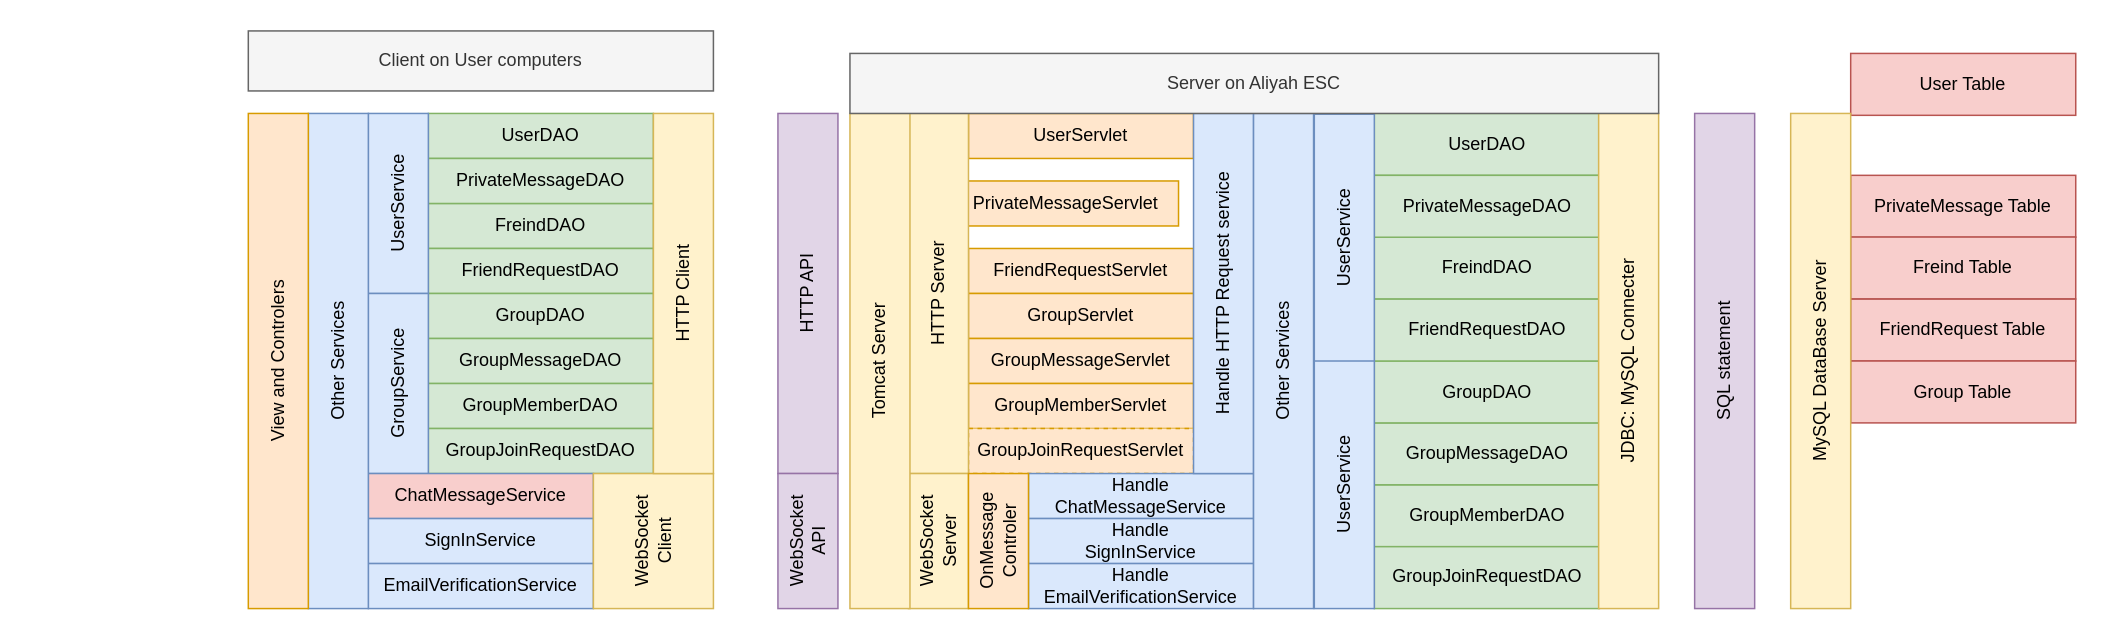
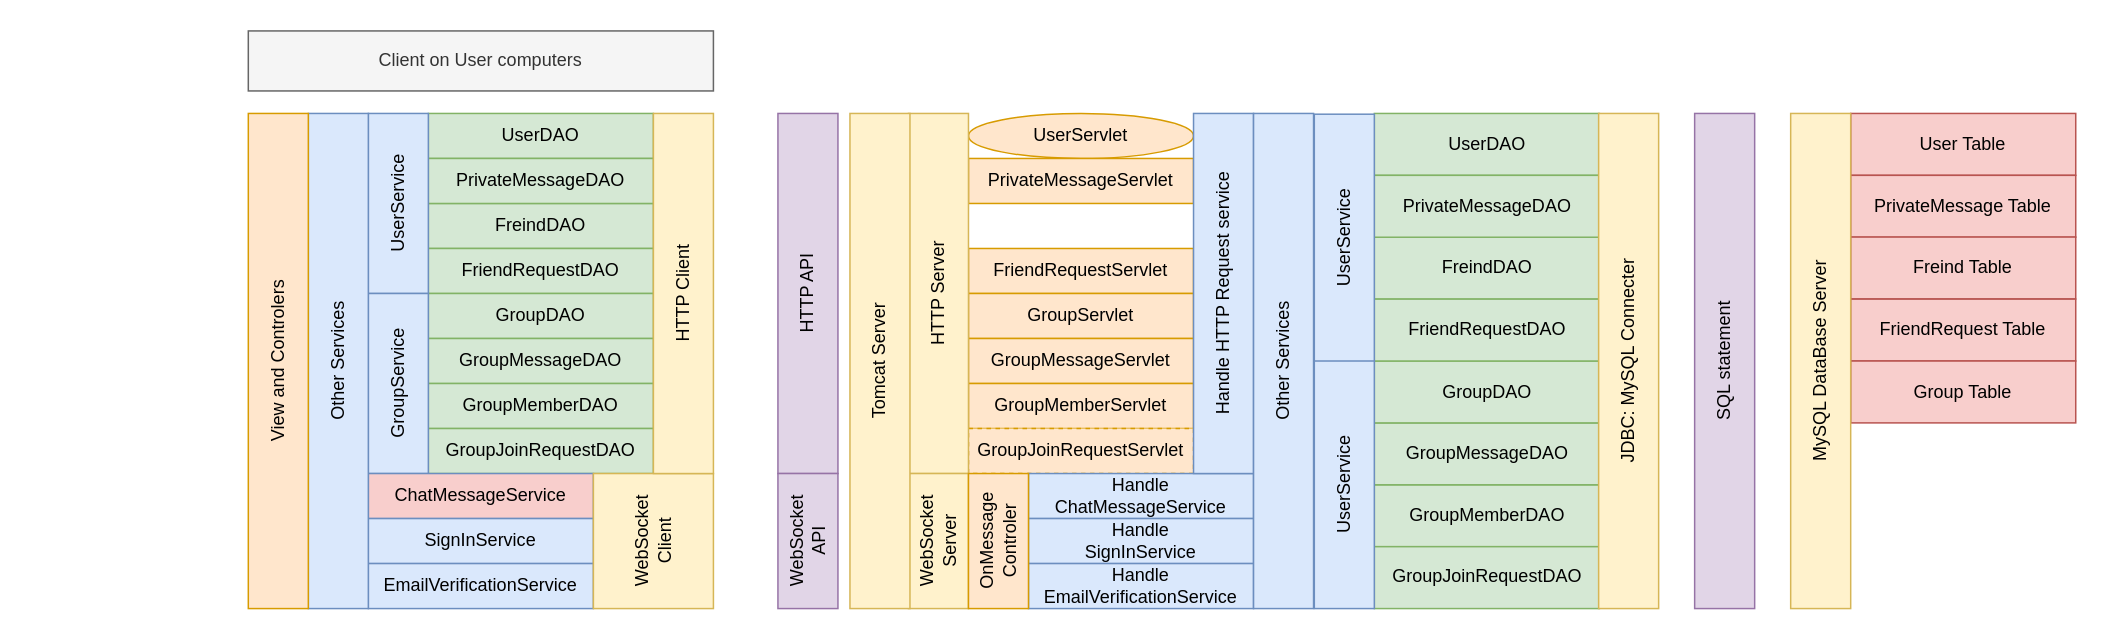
(1254, 83) -> none
(1963, 84) -> (1963, 144)
(1081, 136) -> (1081, 136)
(1066, 203) -> (1081, 181)
